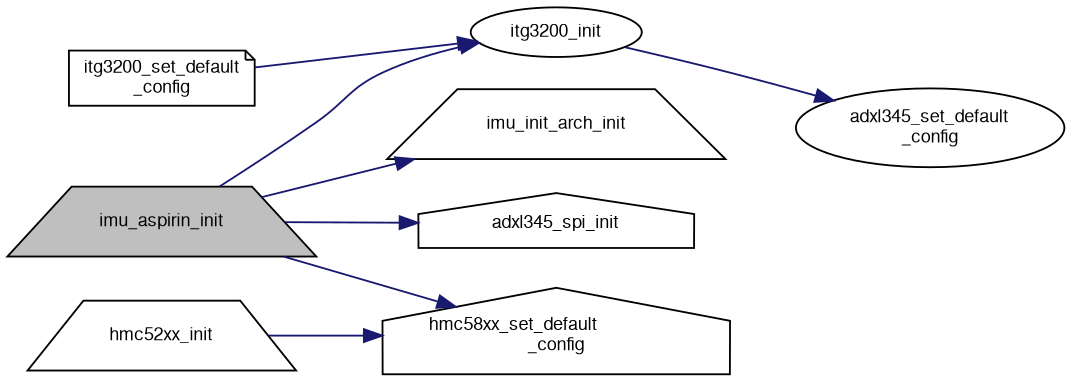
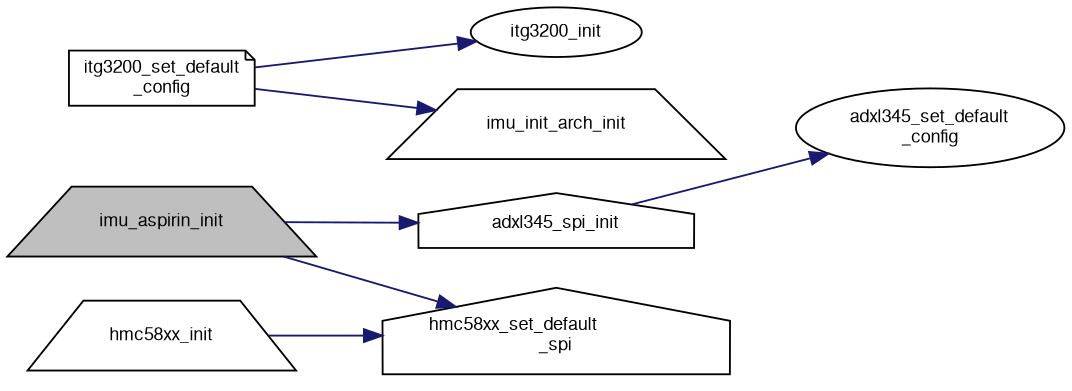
(721, 70) -> (721, 181)
(335, 107) -> none
(329, 180) -> (336, 98)
(162, 336) -> (162, 336)
(556, 336) -> (556, 336)
